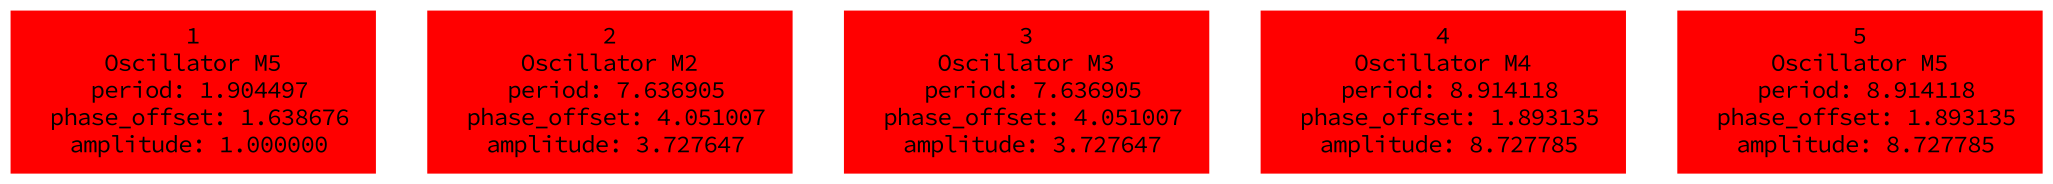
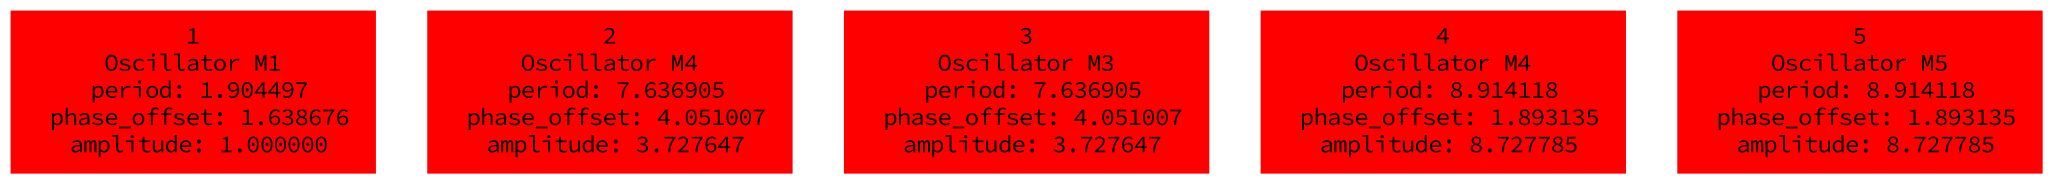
(193, 63) -> (193, 63)
(610, 63) -> (610, 63)
